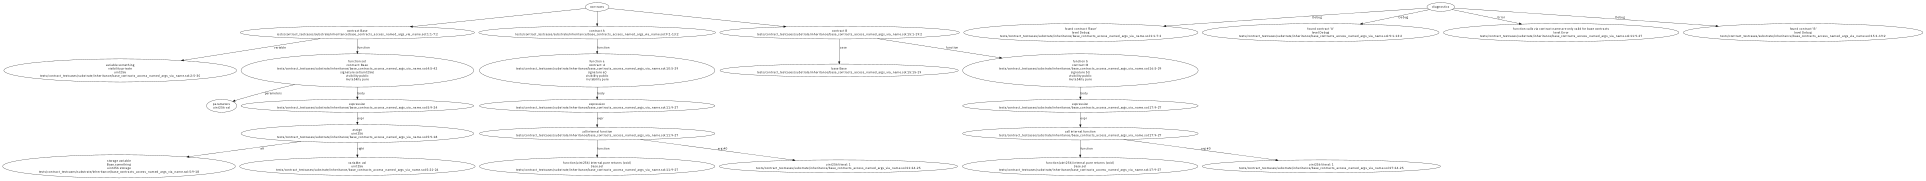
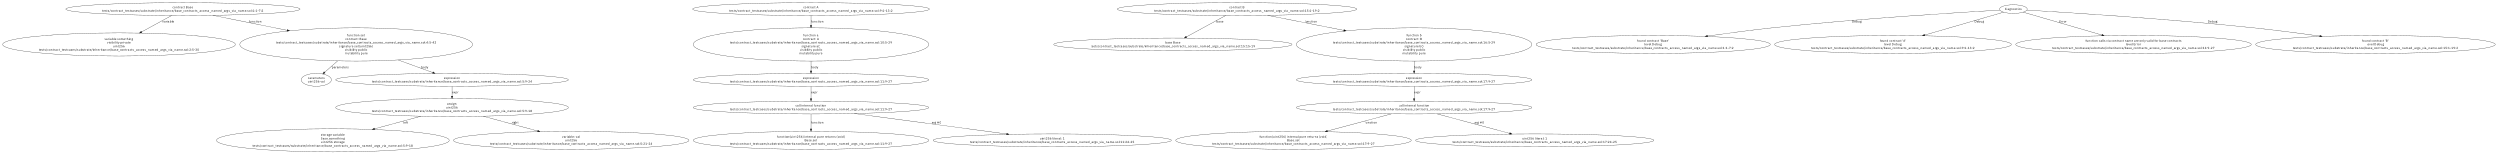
(597, 7) -> none
